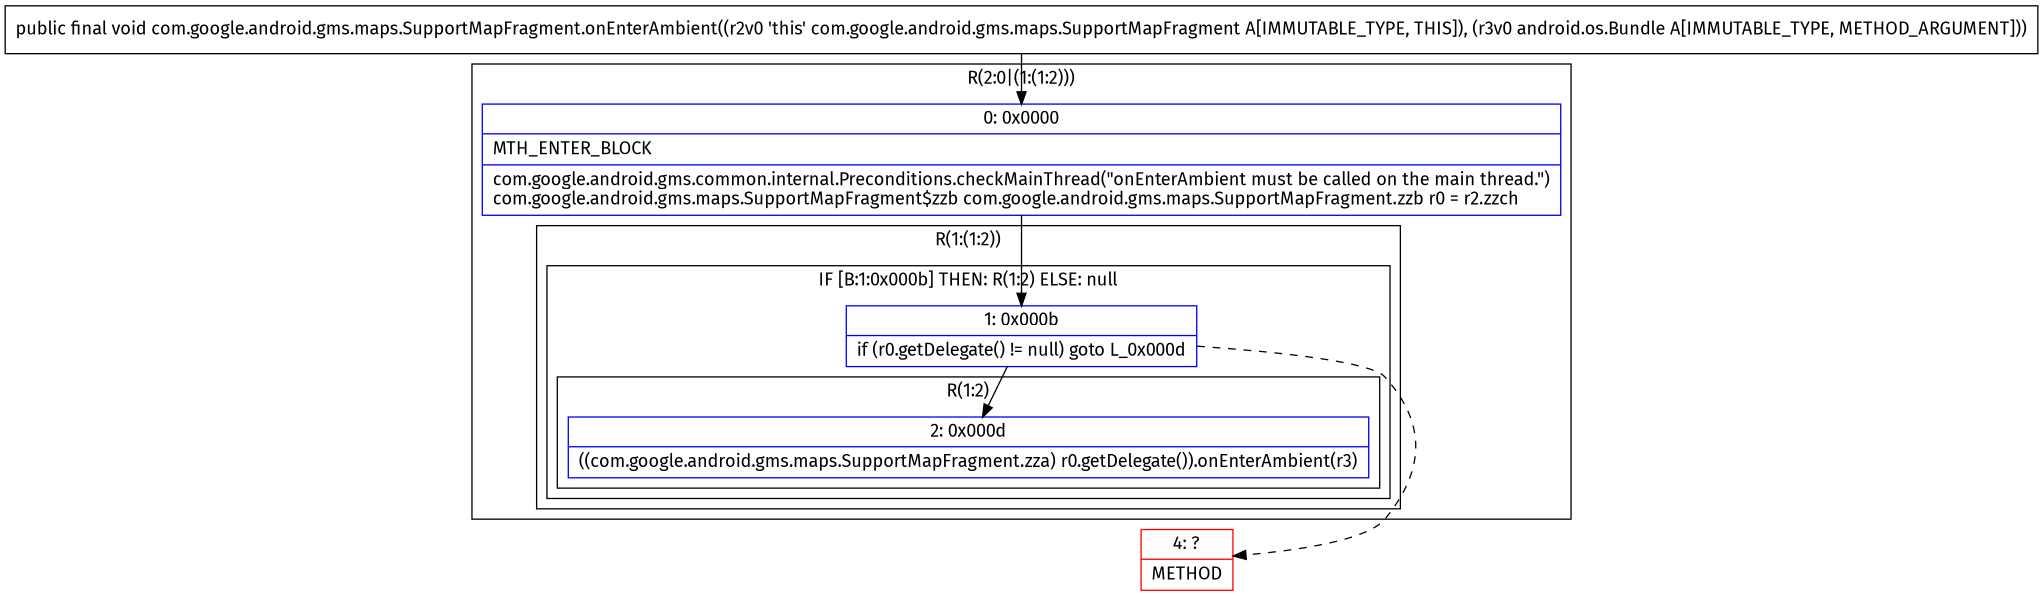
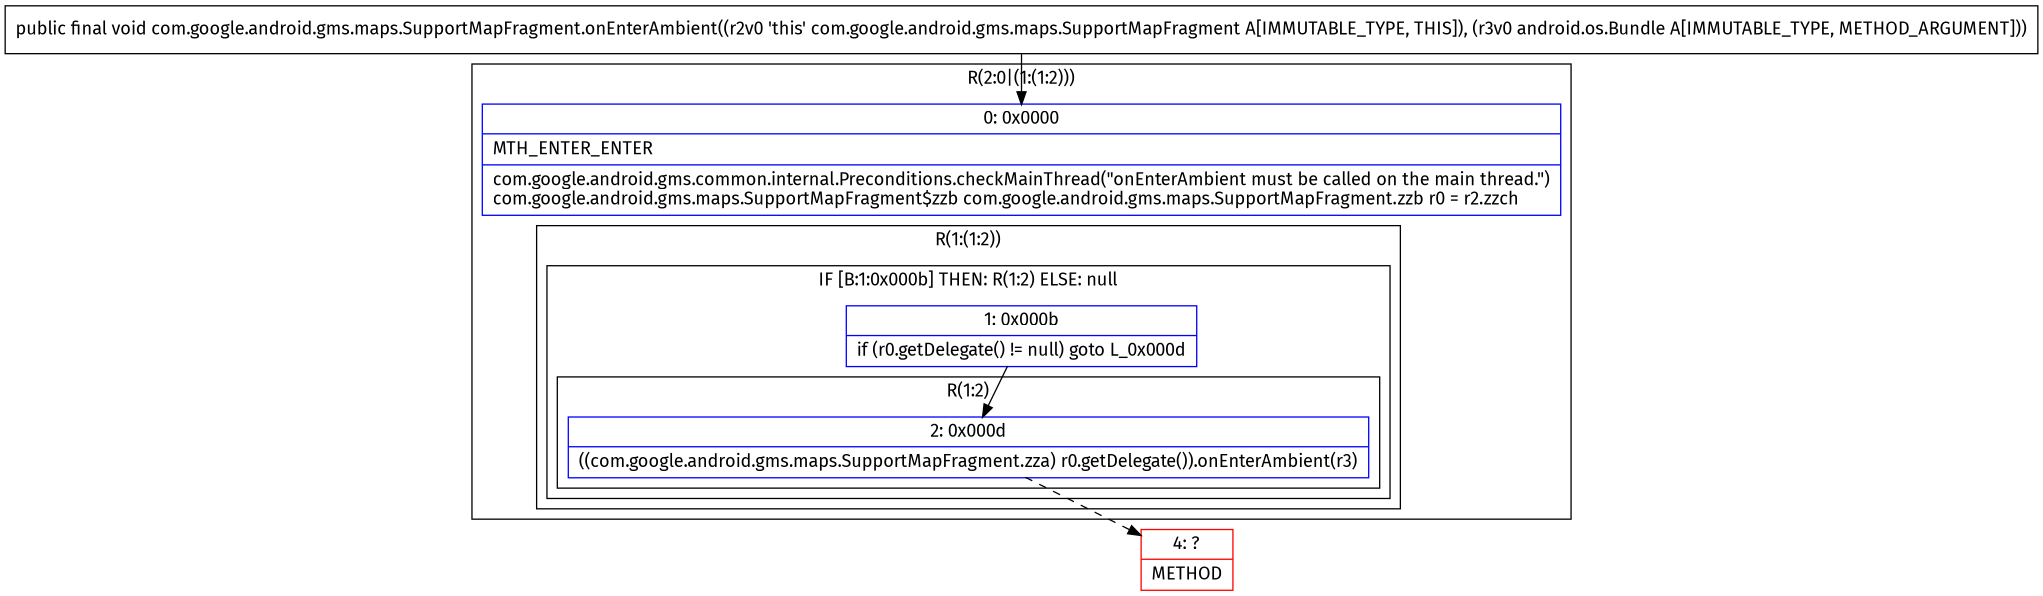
(573, 149) -> (573, 149)
(1022, 254) -> none
(1412, 425) -> (1077, 503)
